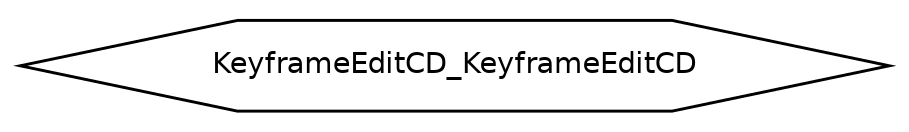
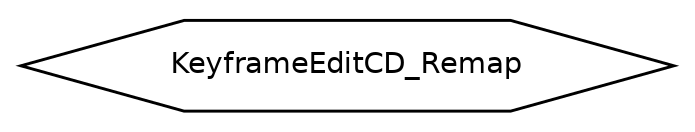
(455, 66) -> (347, 66)
